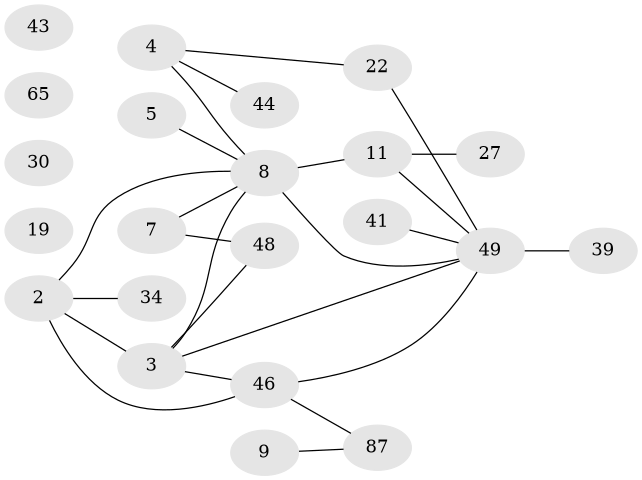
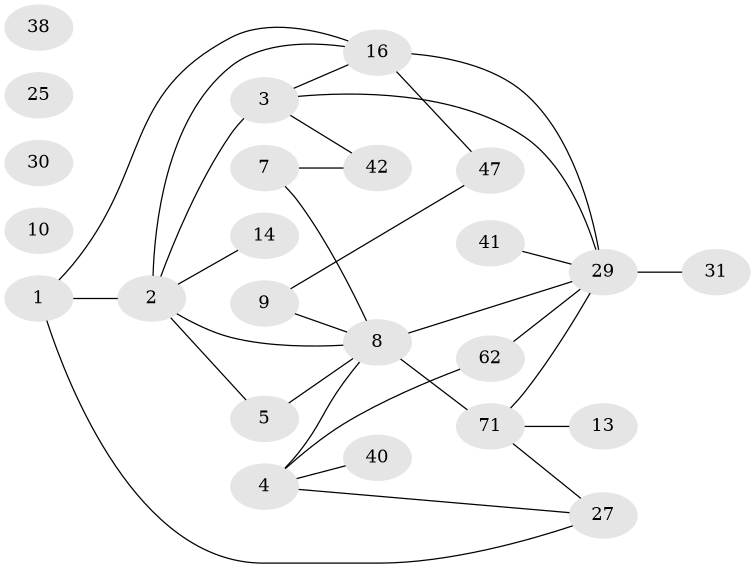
(39, 28) -> none
none -> (39, 28)
(378, 68) -> (490, 359)
(39, 95) -> (39, 95)
(265, 105) -> (378, 458)
(378, 154) -> (490, 426)
(39, 231) -> (39, 231)
(265, 246) -> (378, 168)
(490, 251) -> (603, 272)
(603, 251) -> (716, 272)
(209, 270) -> (321, 323)
none -> (39, 298)
(152, 298) -> (265, 236)
none -> (208, 359)
(265, 385) -> (378, 53)
none -> (603, 426)
(378, 448) -> (490, 171)
none -> (434, 501)
